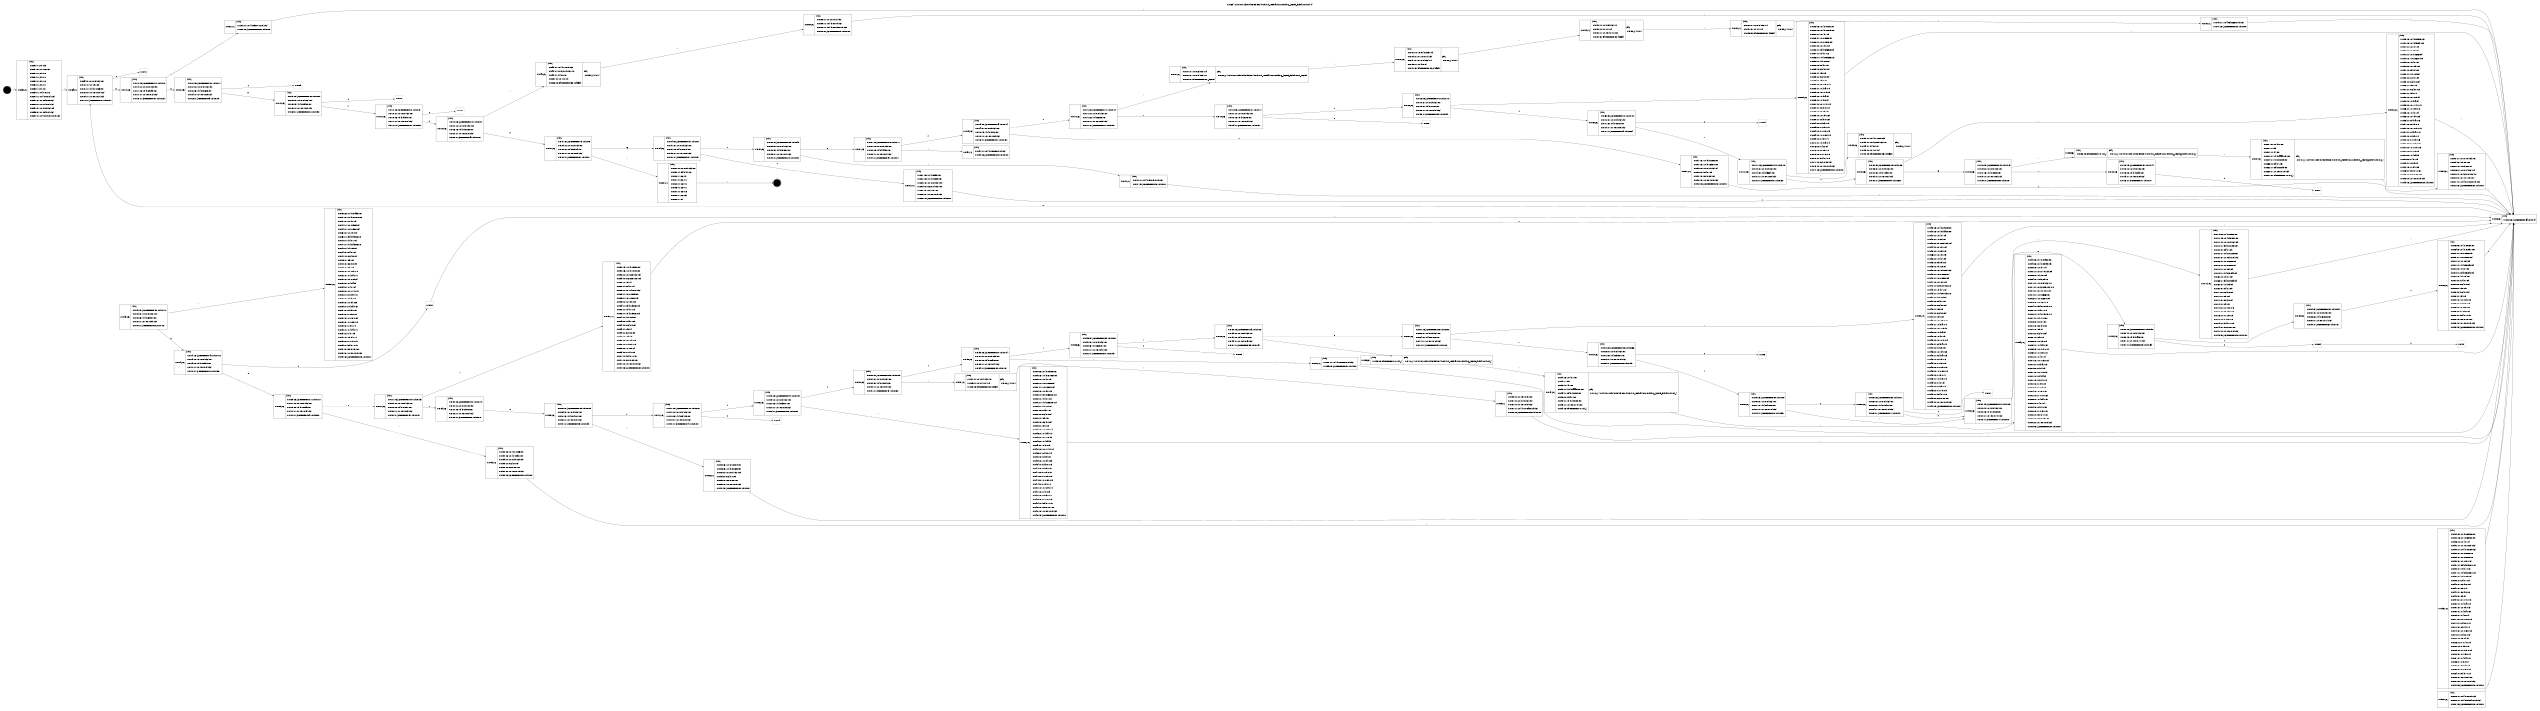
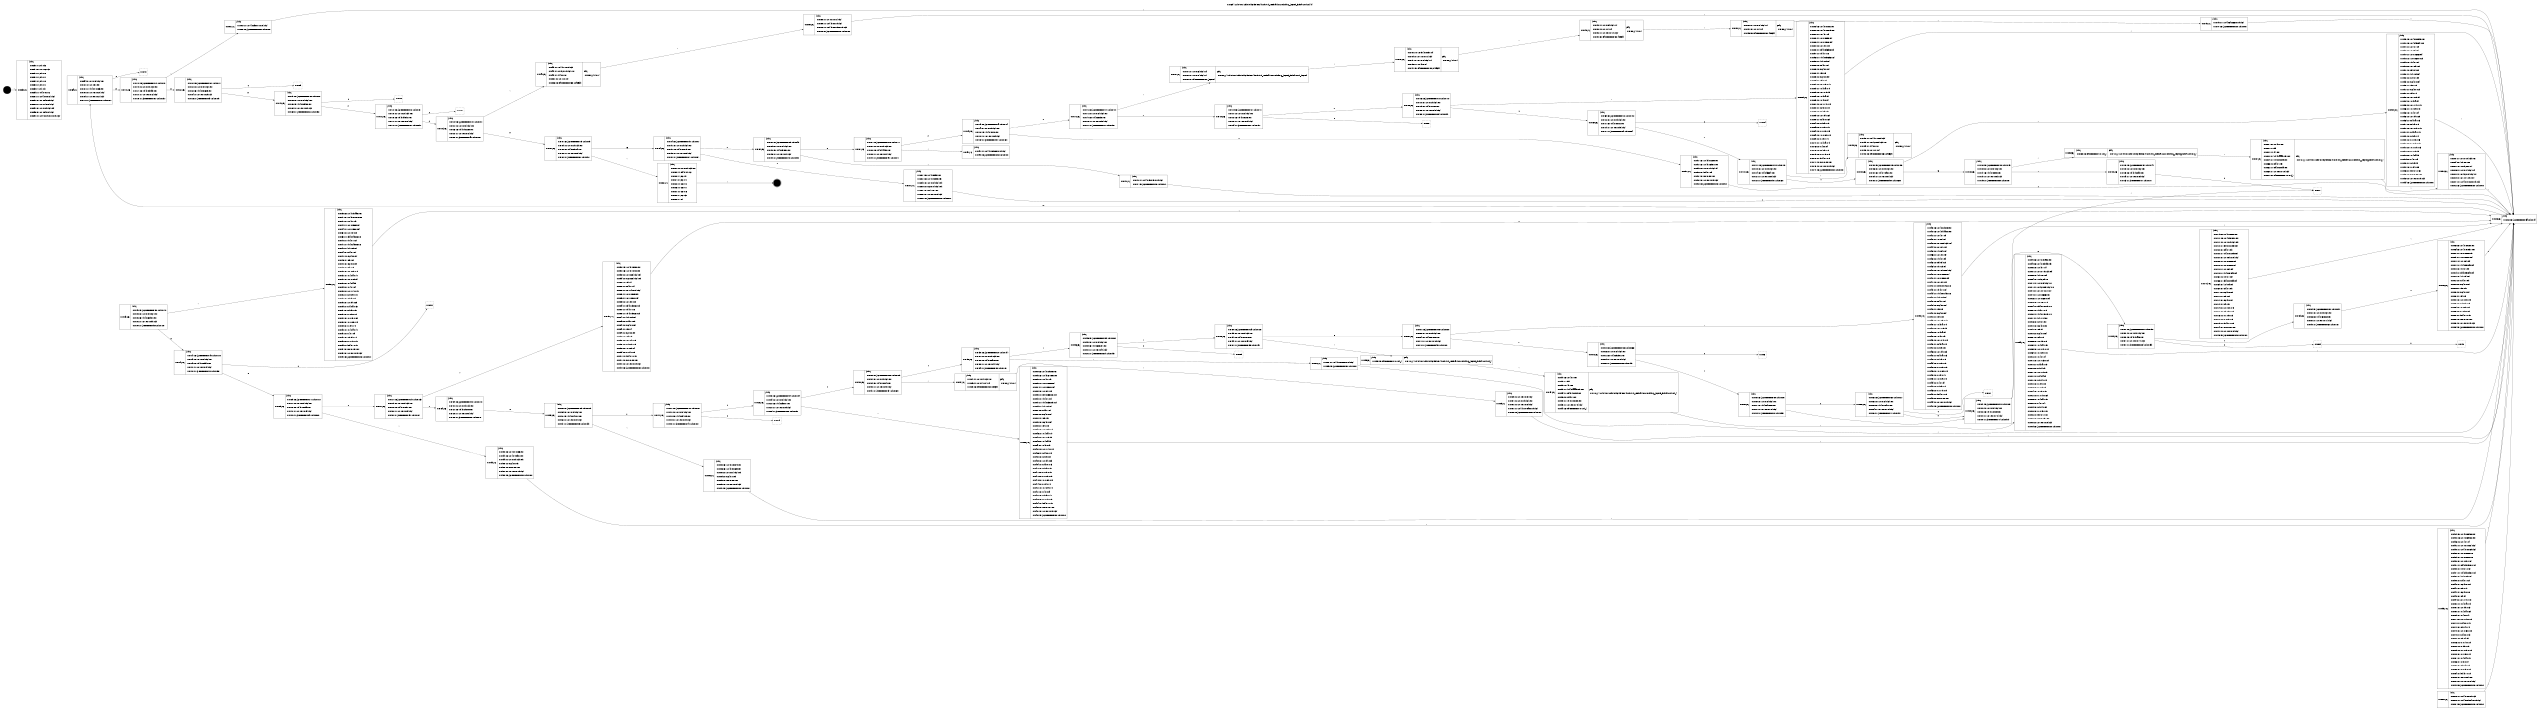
(64, 90) -> none
(1439, 218) -> (1425, 212)
(2033, 242) -> (2080, 210)
